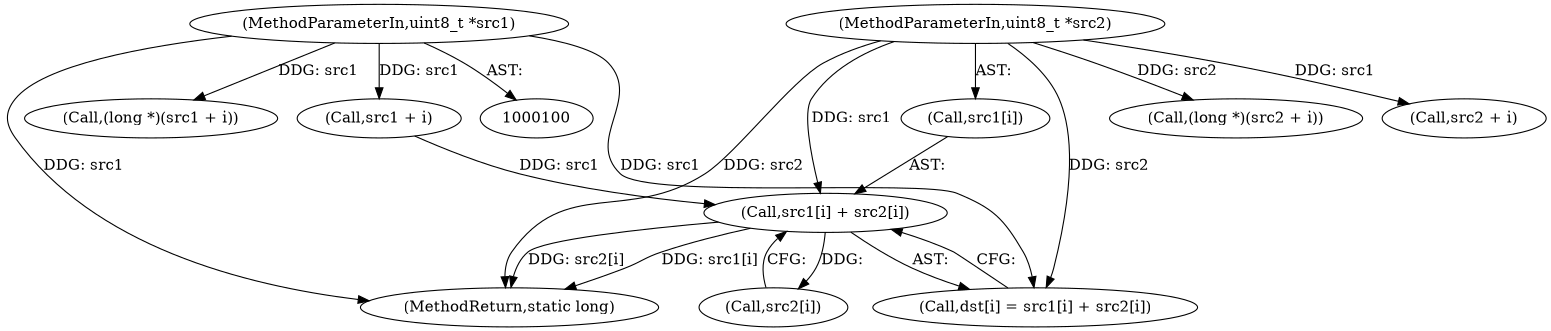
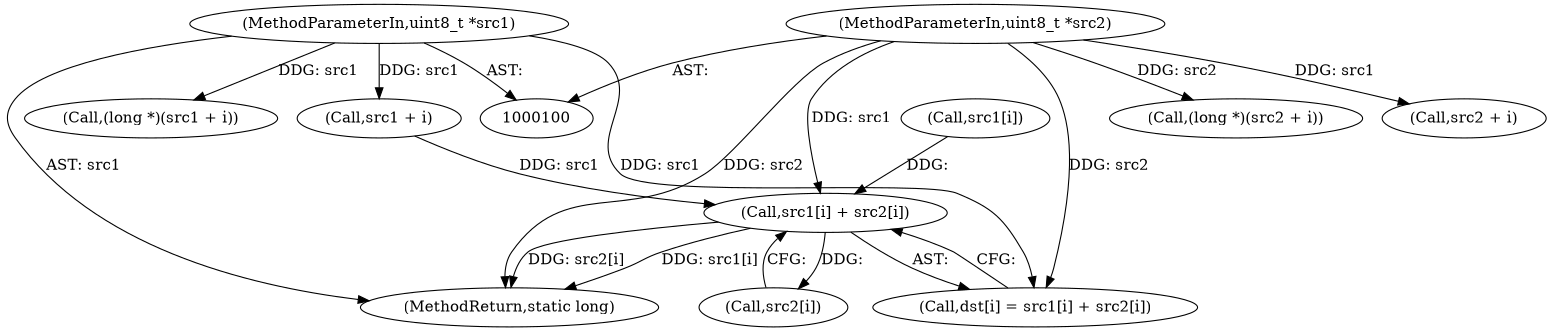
(975, 66) -> (700, 57)
(84, 166) -> (84, 166)
(930, 166) -> (930, 166)
